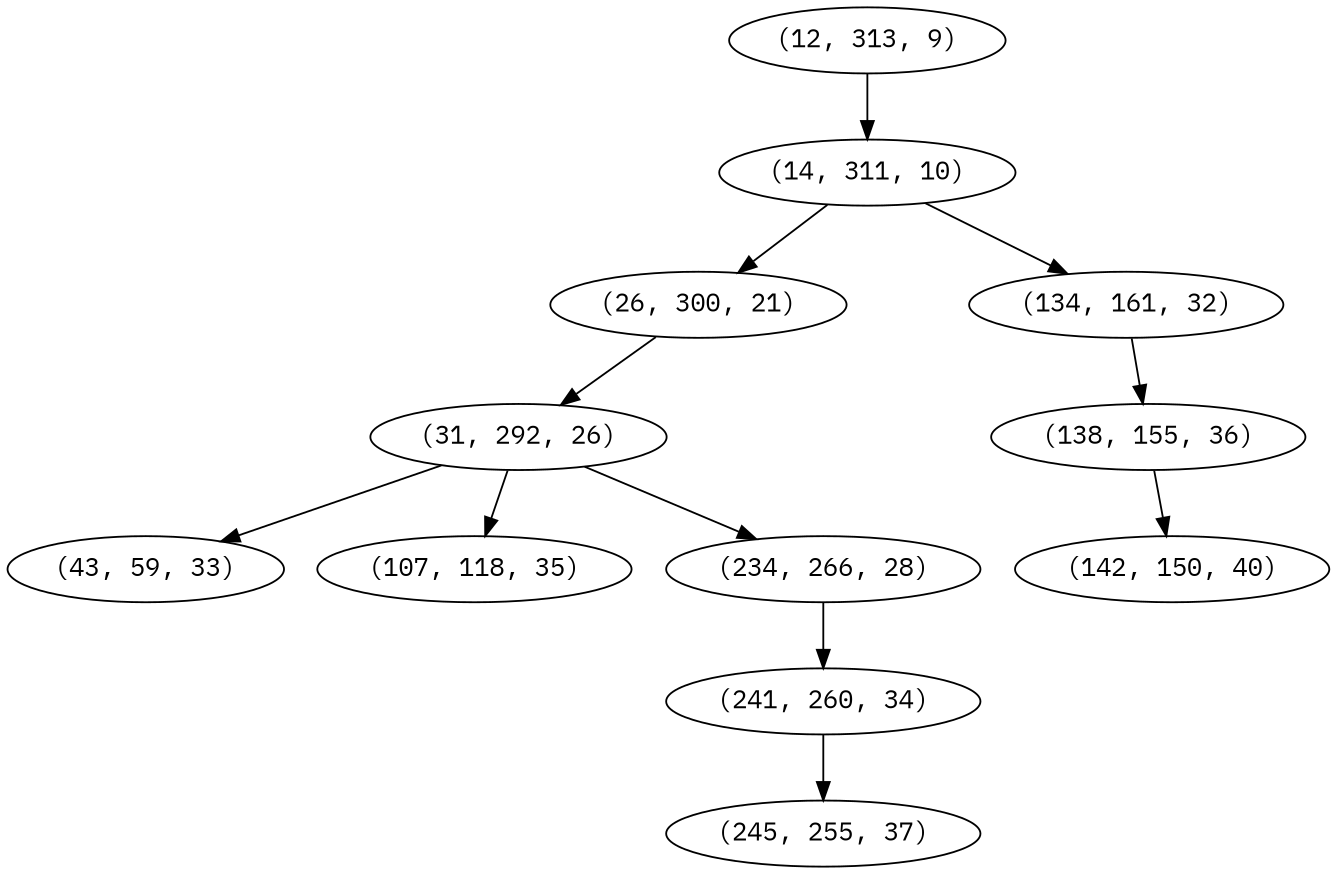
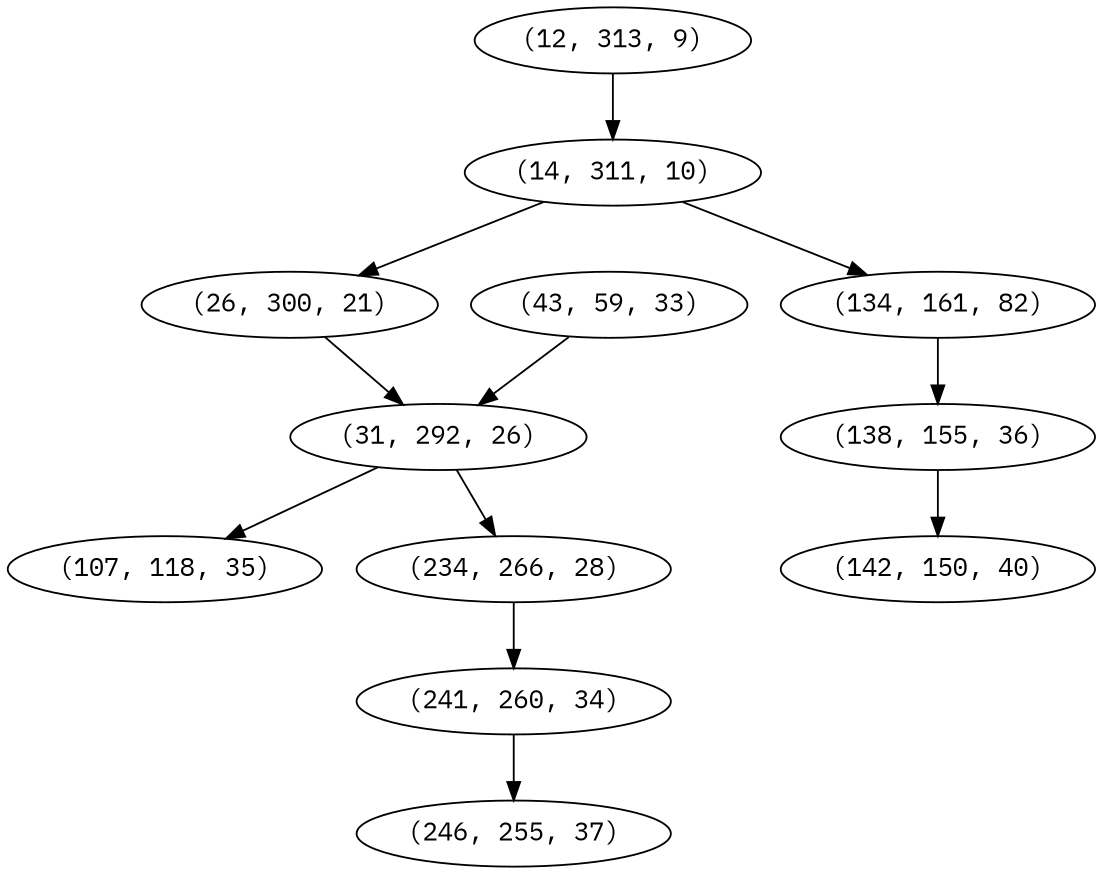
(1126, 305) -> (938, 305)
(340, 500) -> (531, 365)
(823, 834) -> (514, 834)
